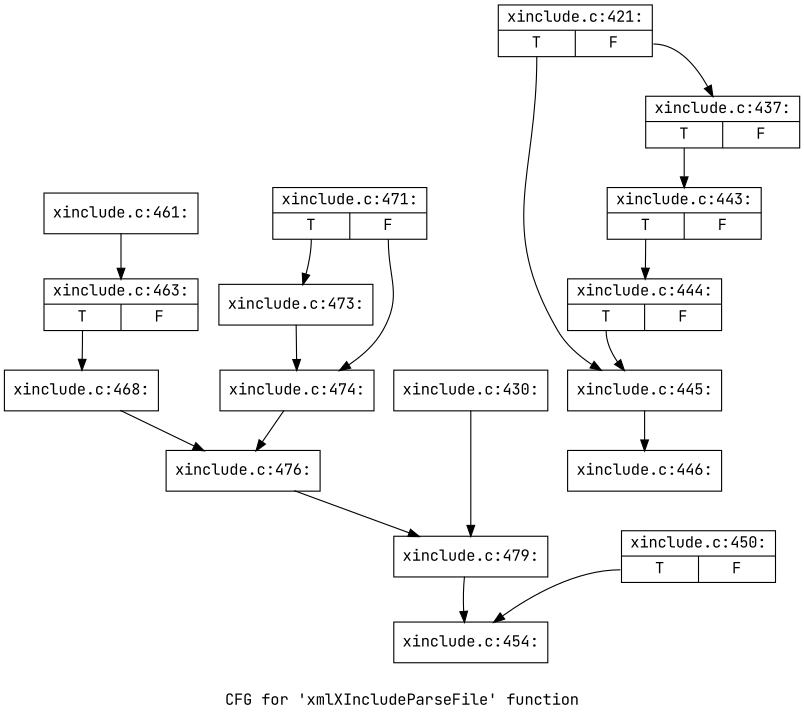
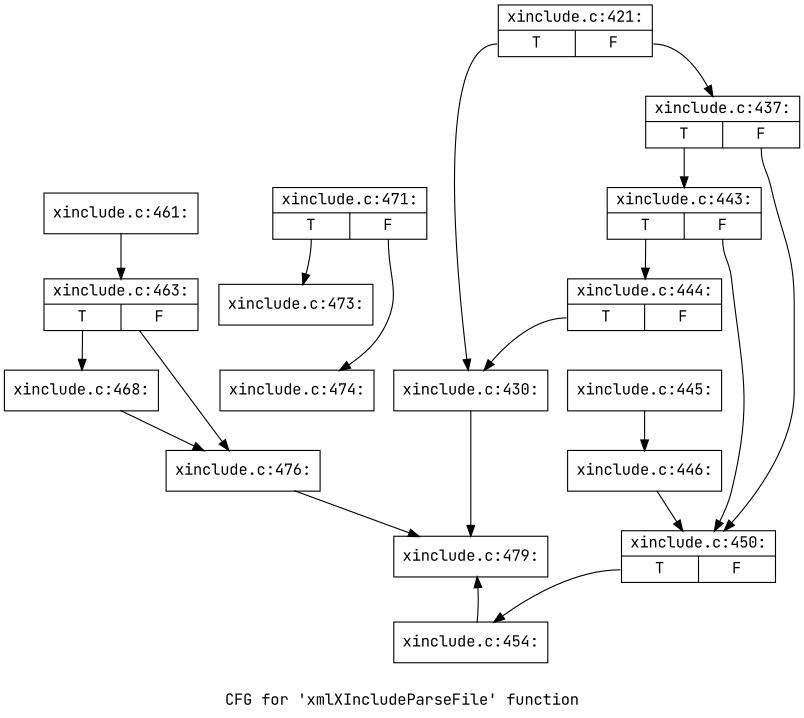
(524, 221) -> (455, 194)
(296, 342) -> none
none -> (794, 342)
(609, 347) -> (525, 332)
none -> (743, 381)
(273, 426) -> (181, 386)
none -> (667, 506)
(463, 594) -> (478, 605)
